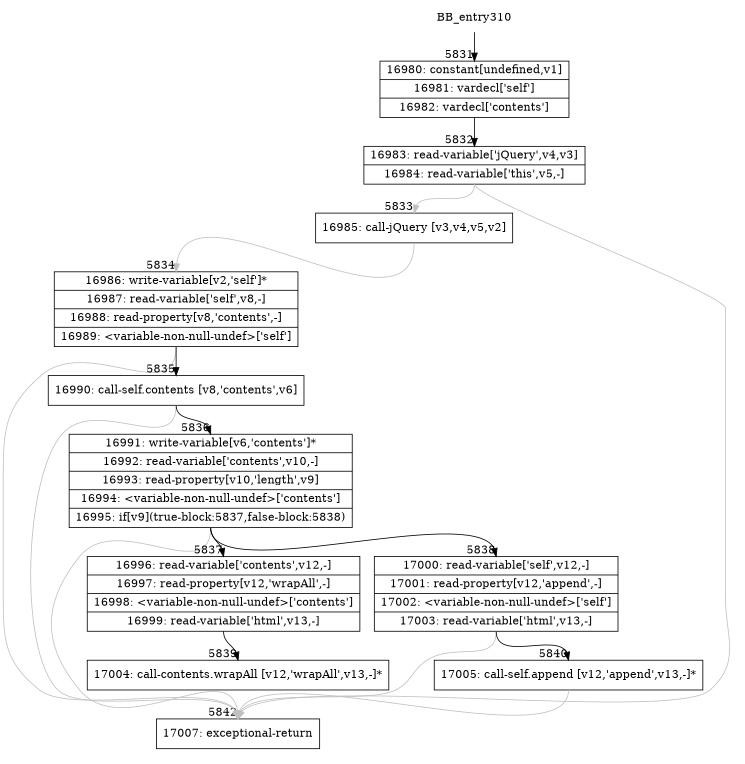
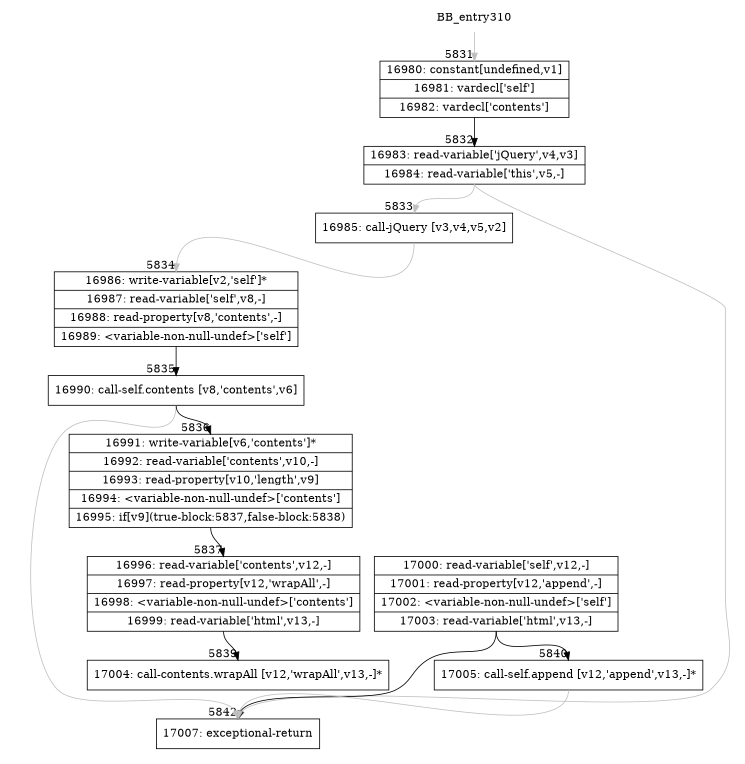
(474, 43) -> (474, 43)
(350, 542) -> none
(3, 556) -> none
(53, 635) -> none
(394, 691) -> (394, 691)
